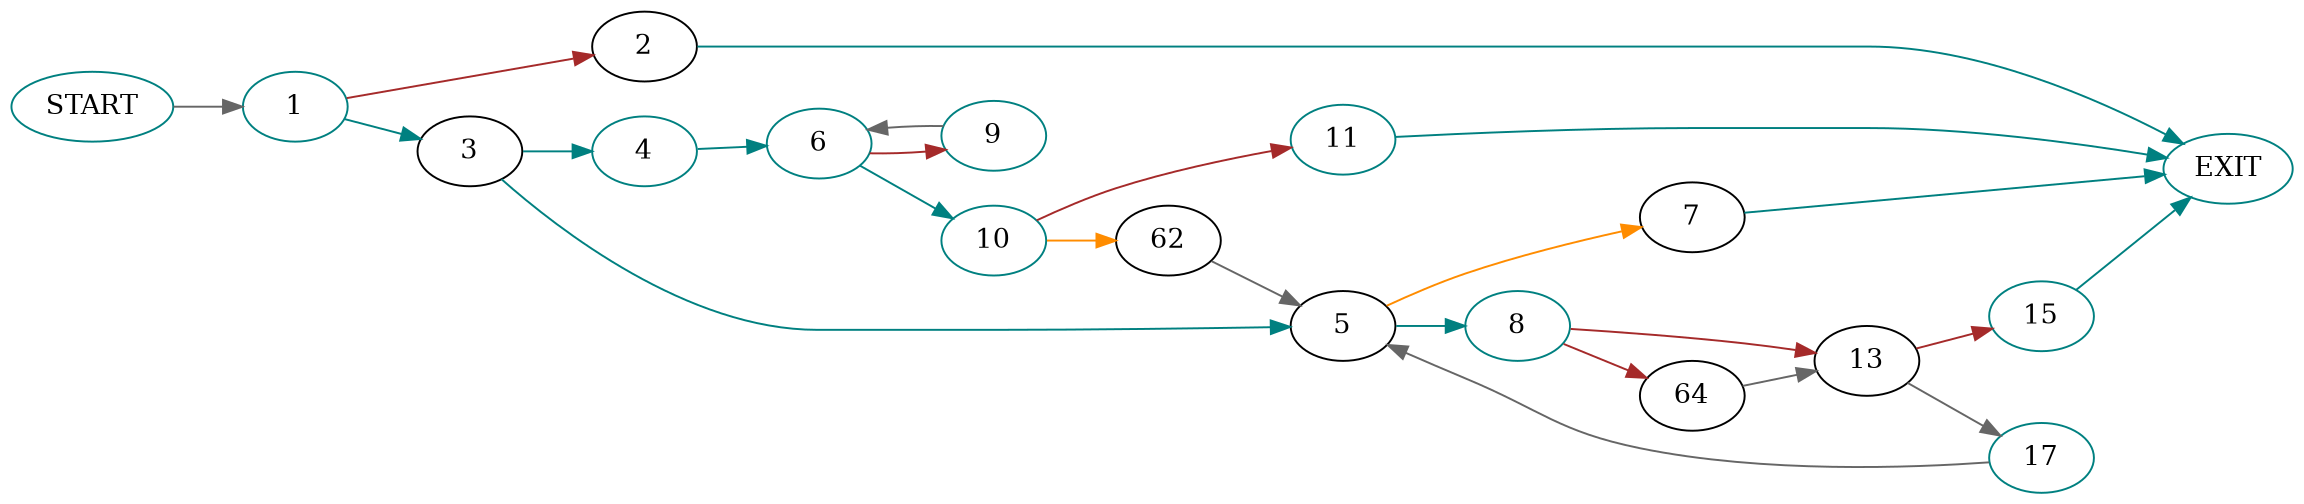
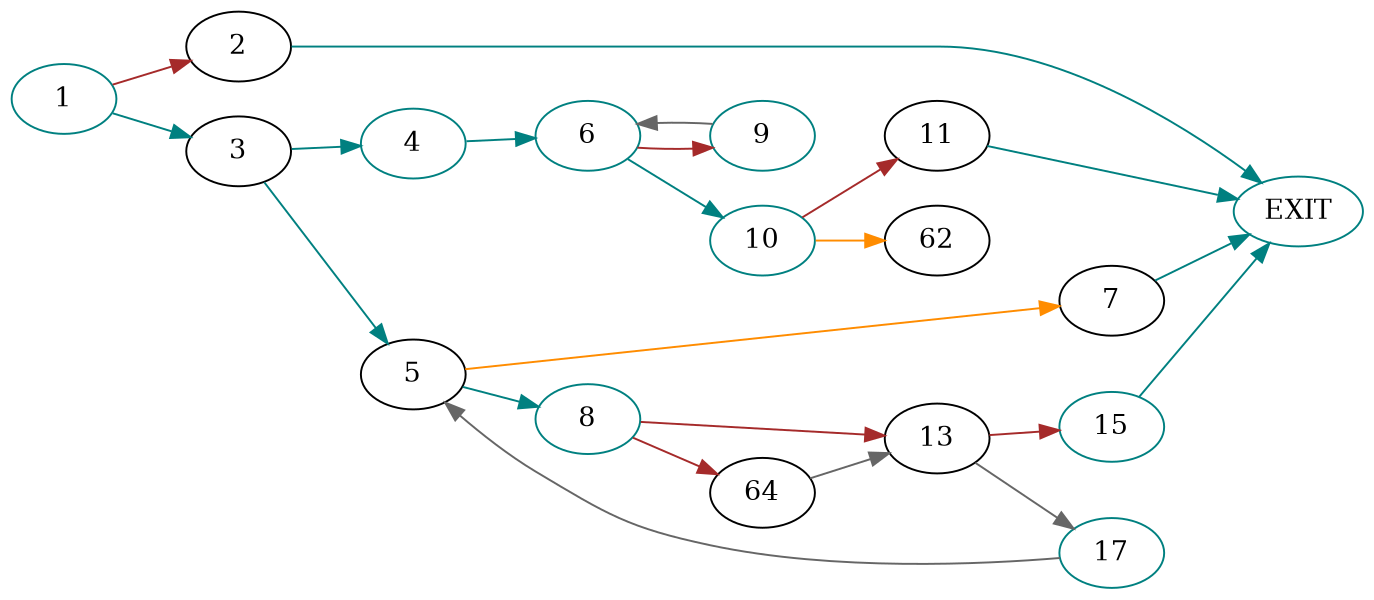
(92, 107) -> none
(1343, 140) -> (937, 136)
(1247, 279) -> none
